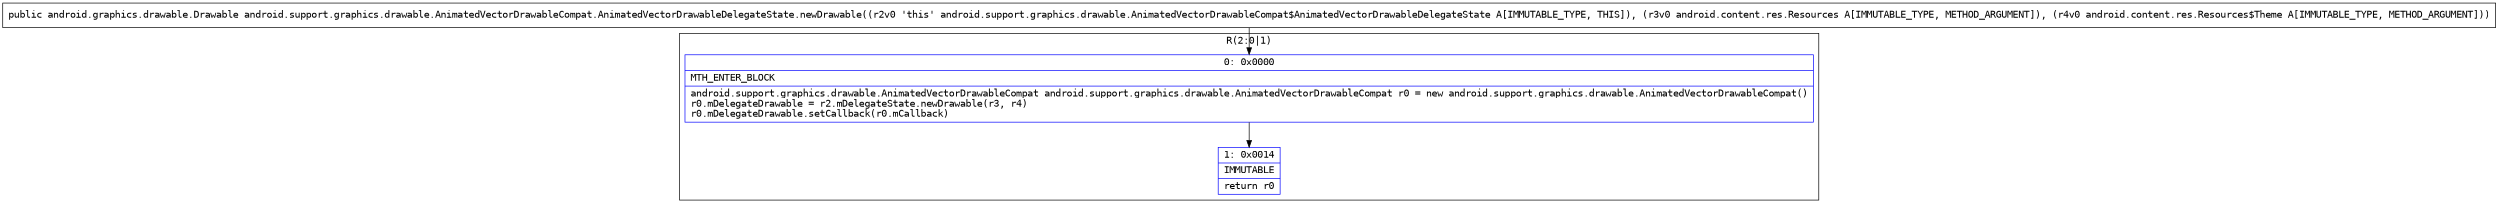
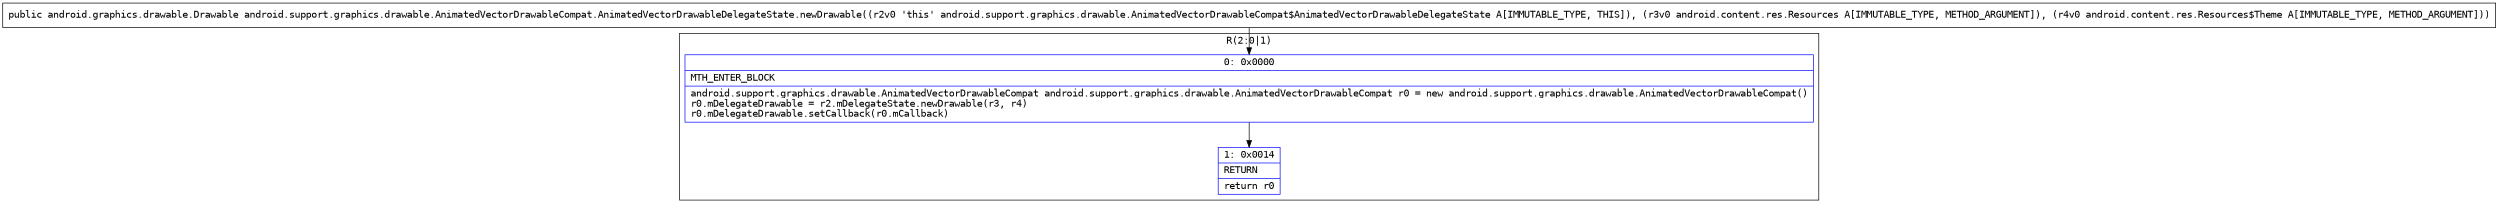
(1249, 170) -> (1241, 170)
